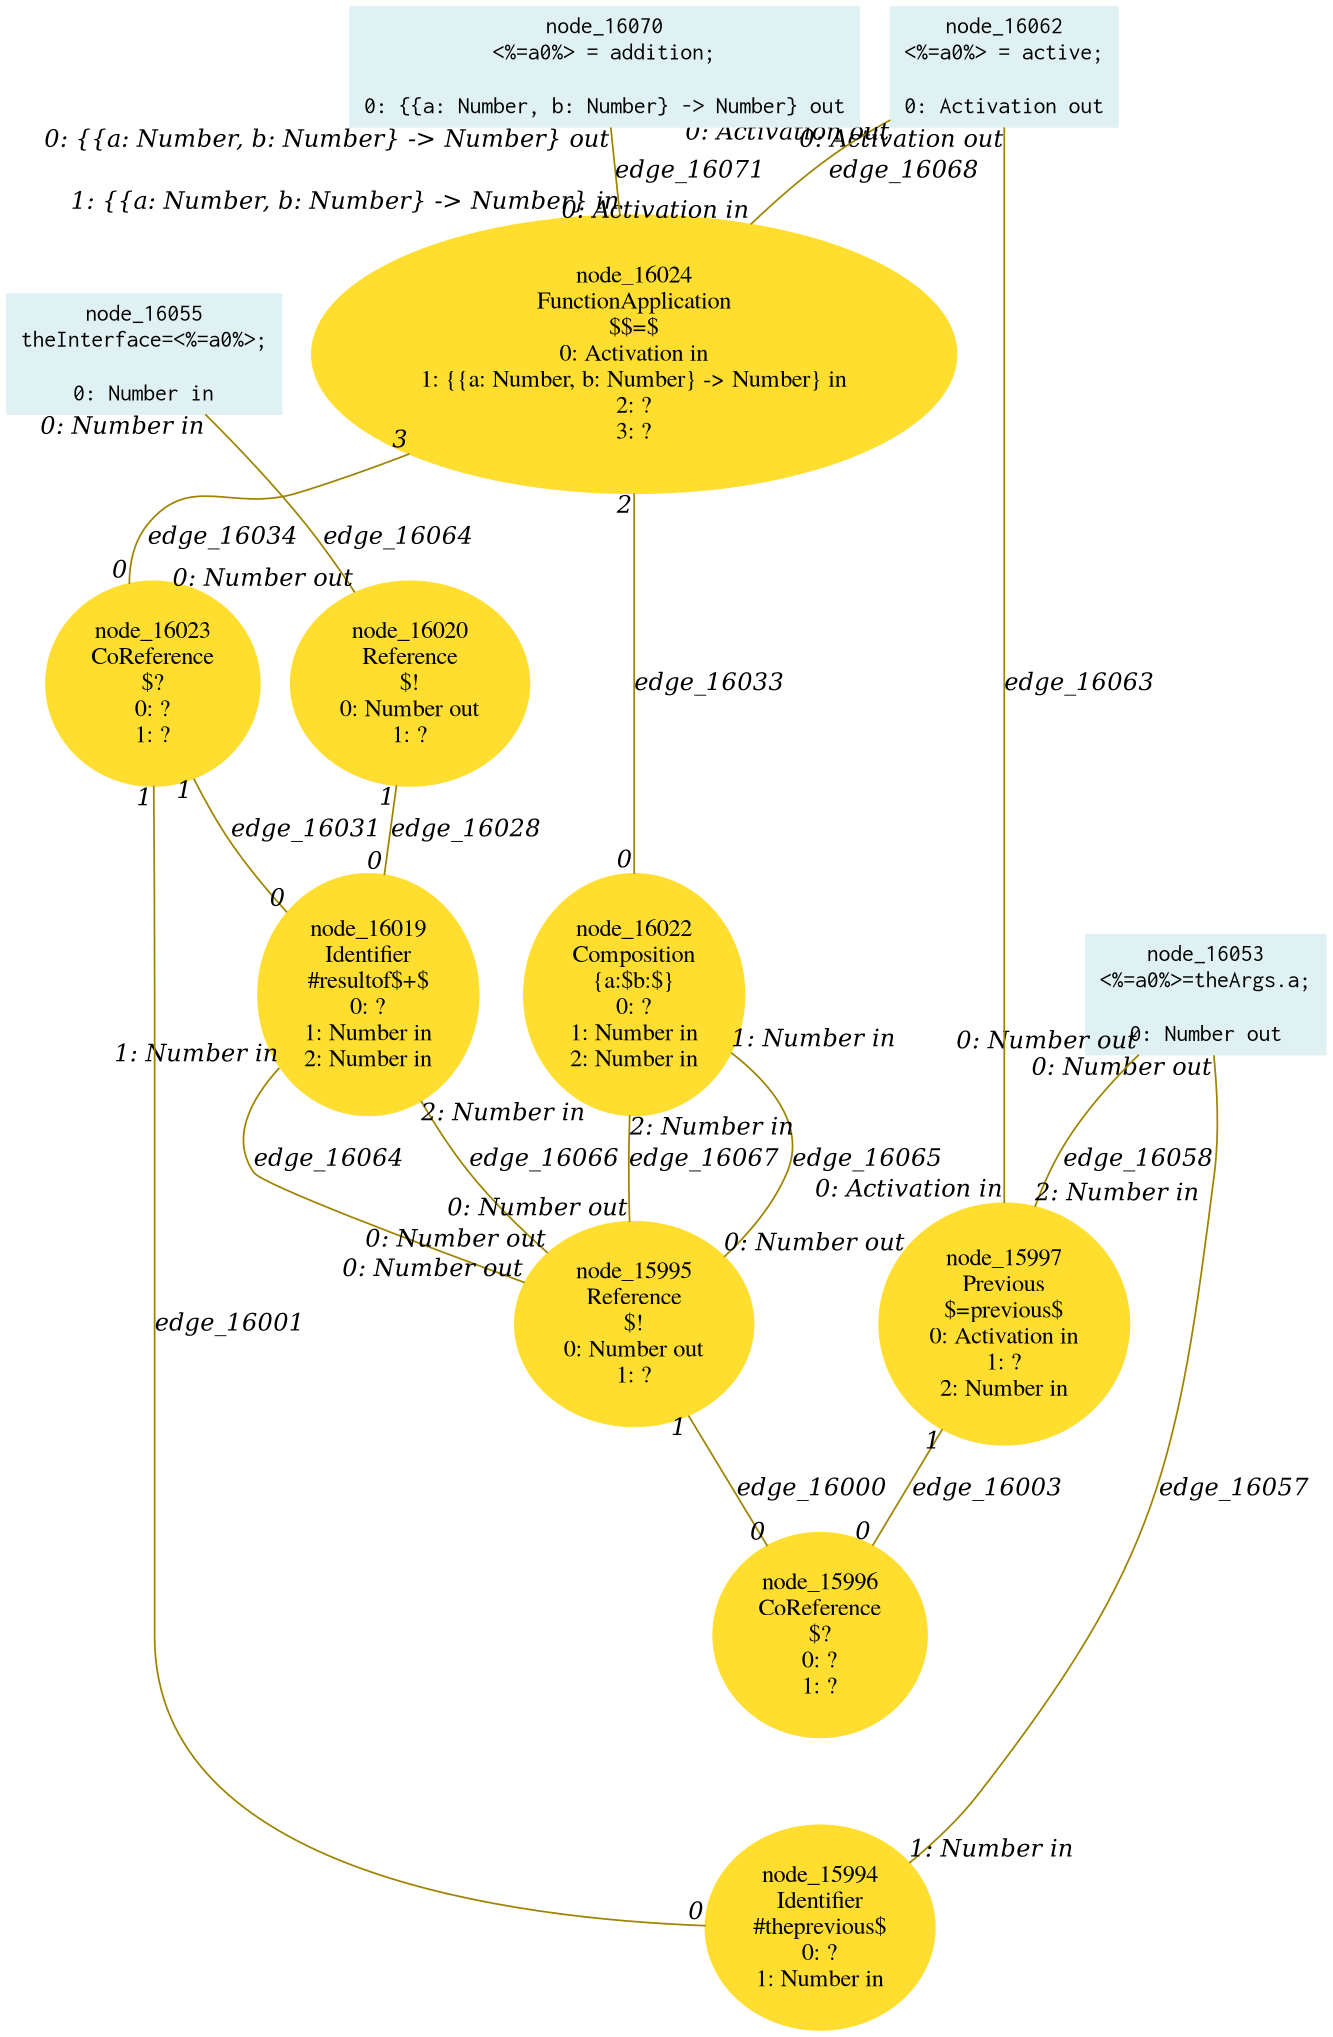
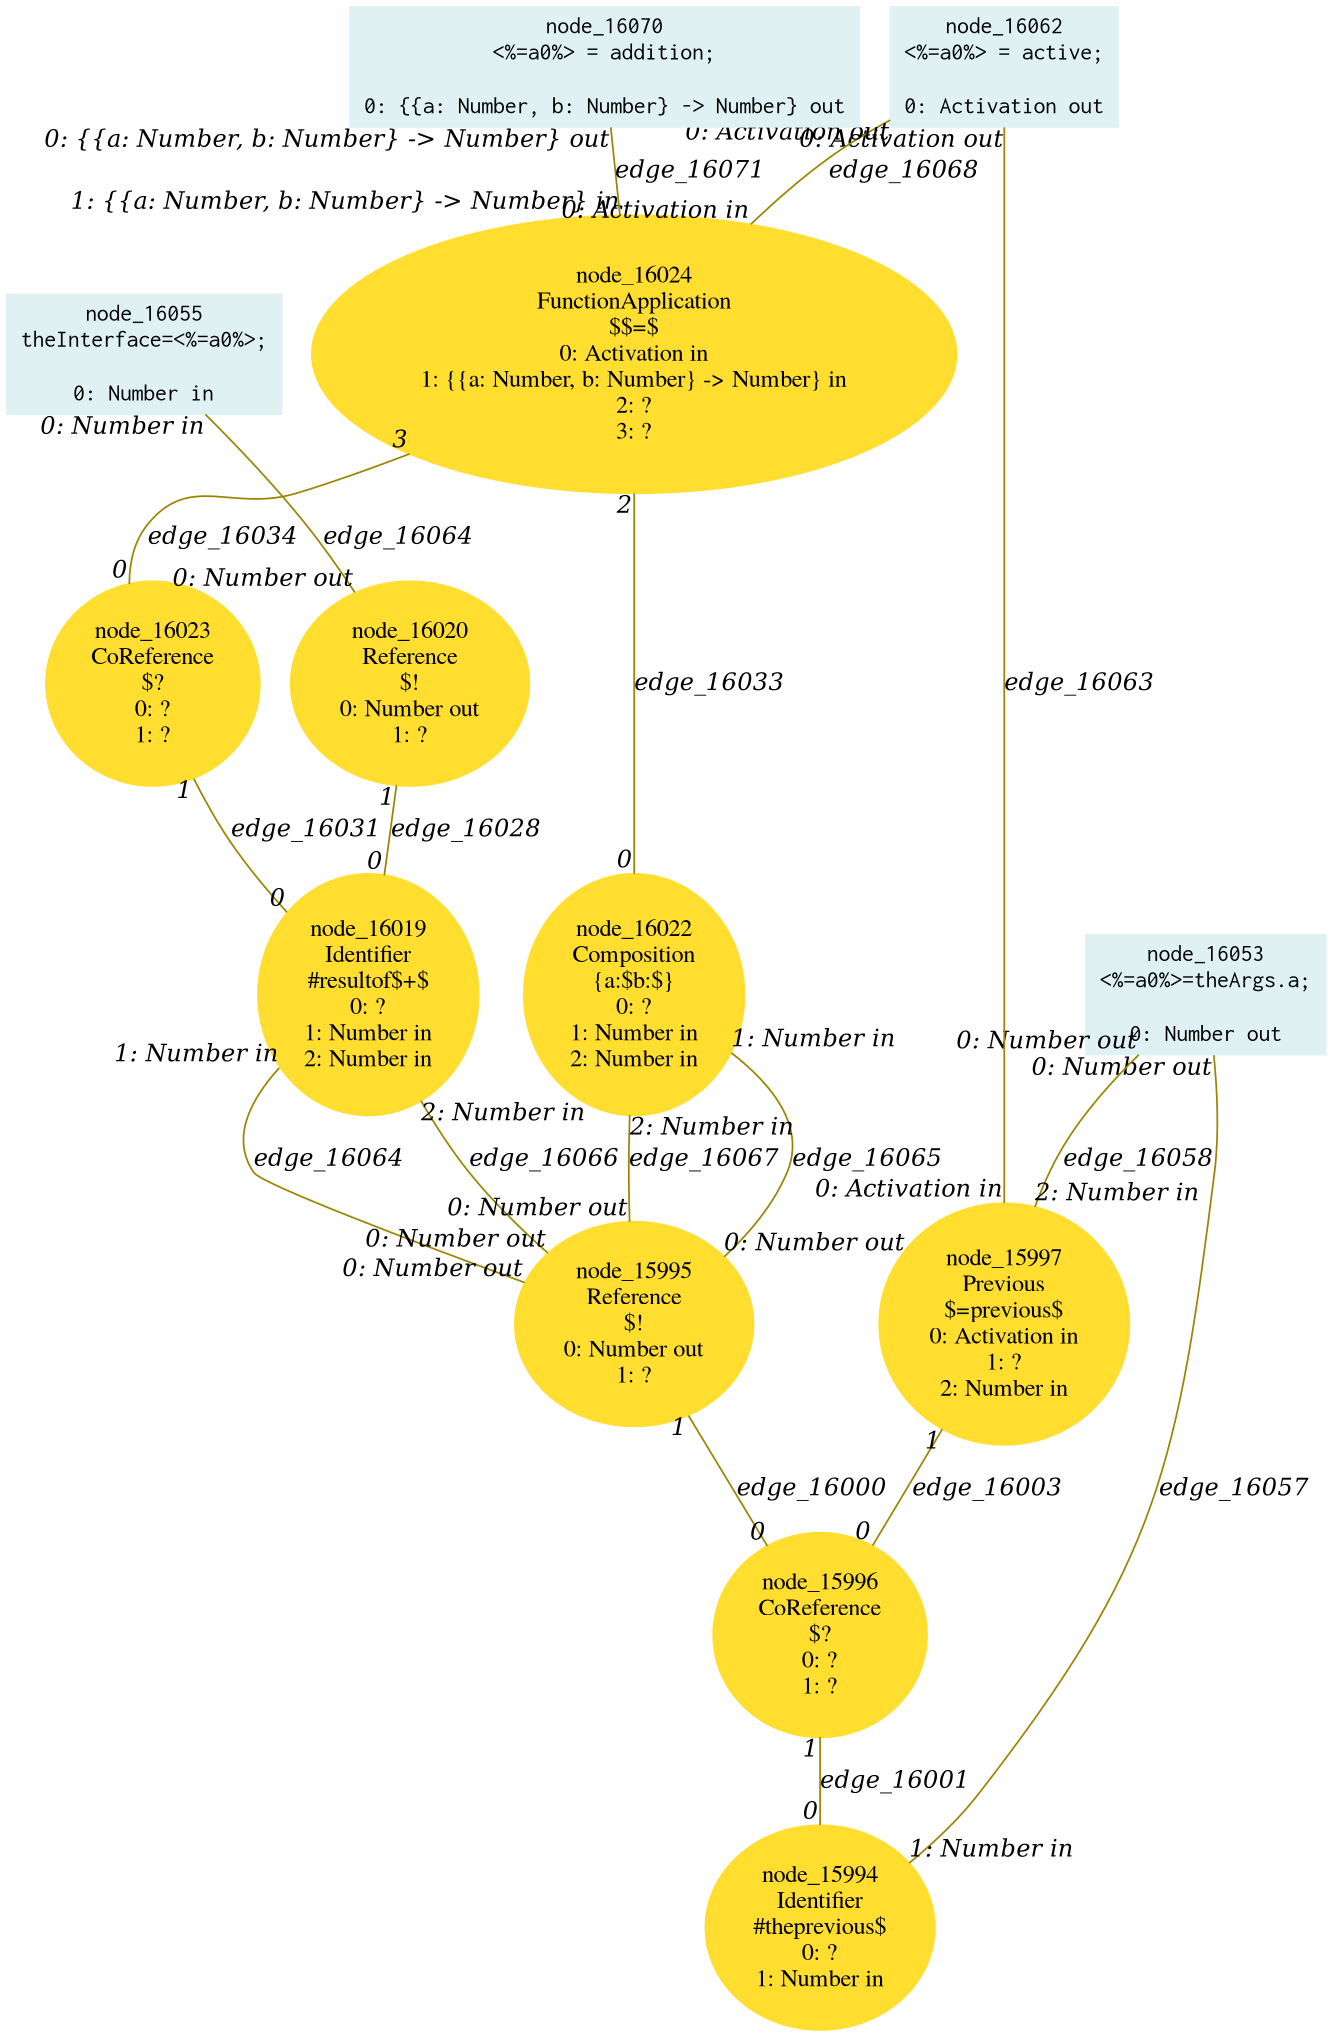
(155, 1552) -> (820, 1781)
